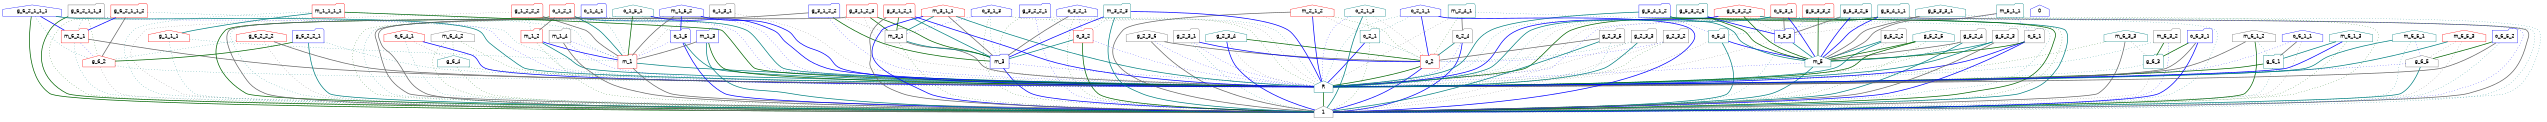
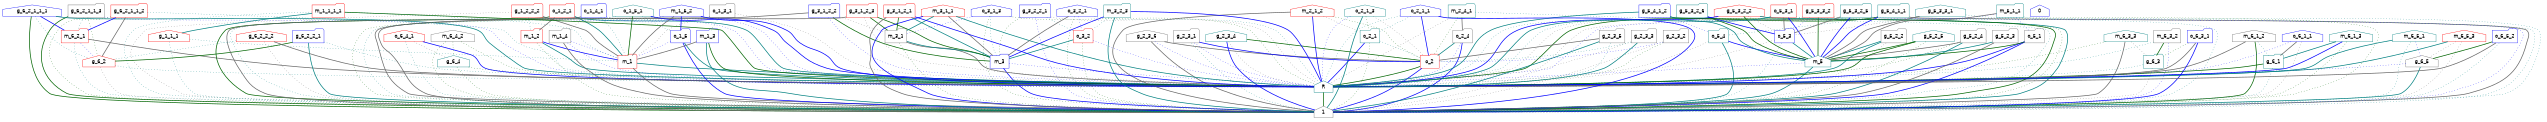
(2176, 50) -> (2176, 50)
(1665, 82) -> none
(1178, 106) -> (1178, 106)
